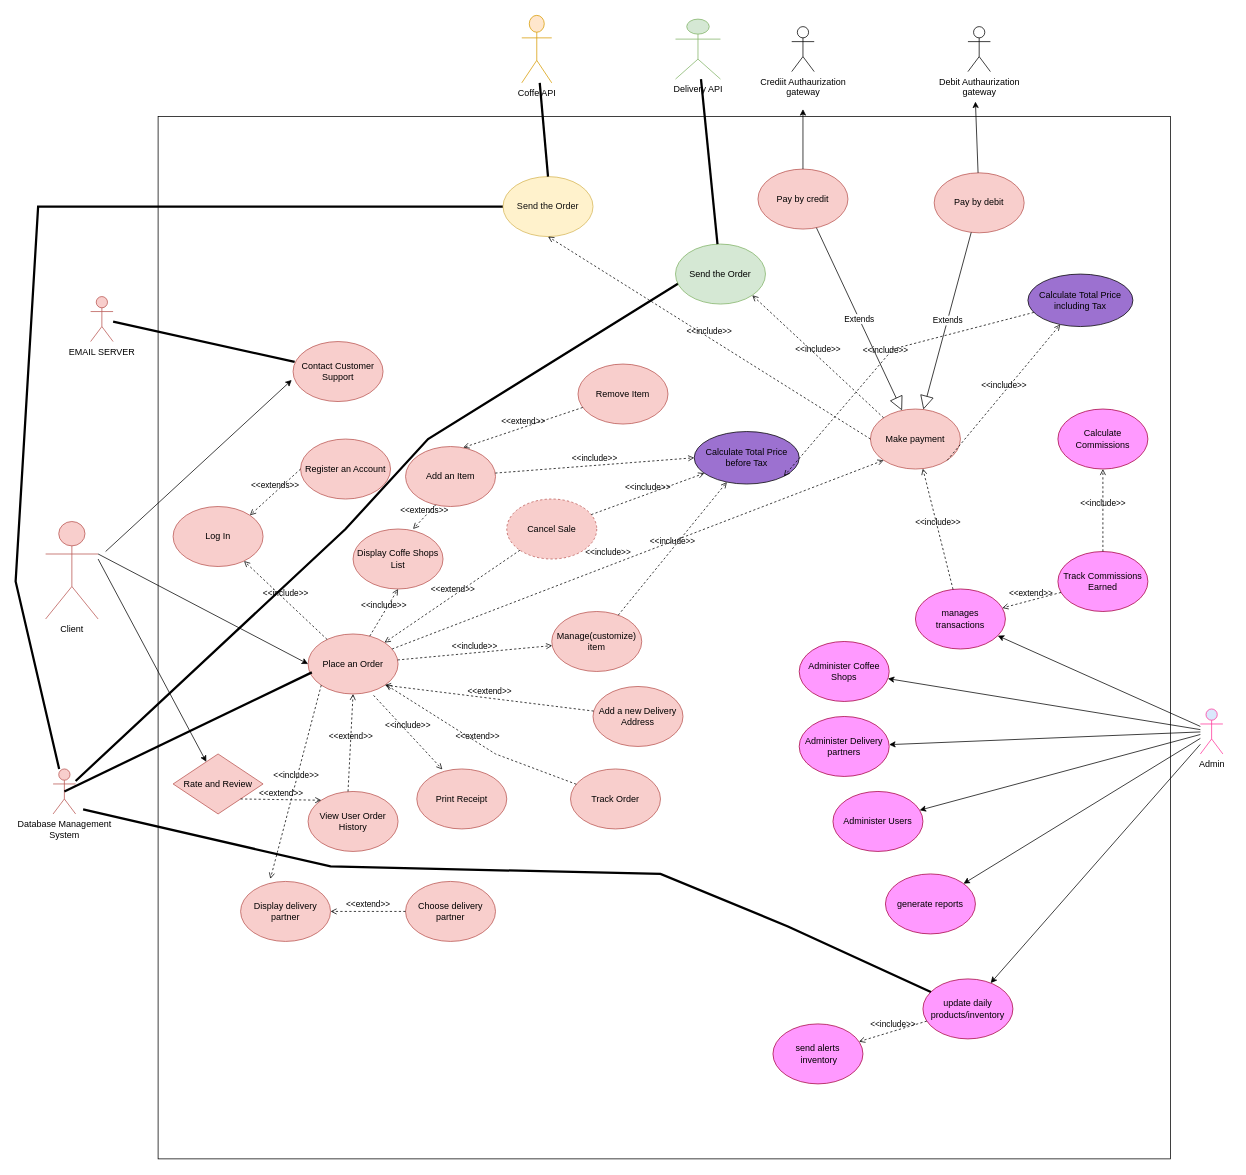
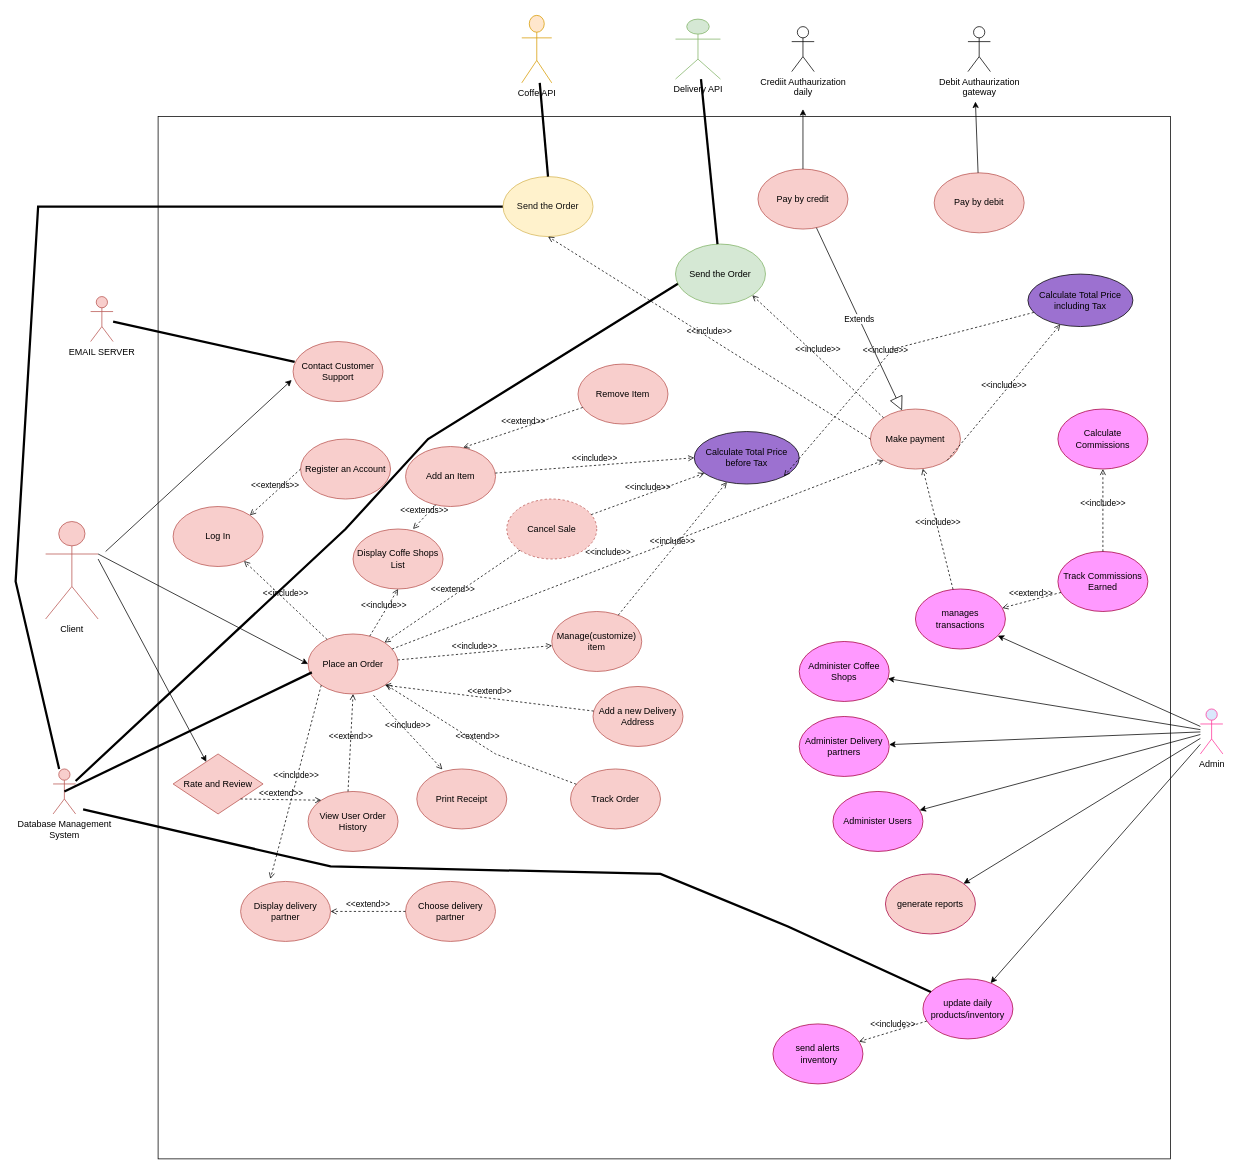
(803, 88) -> (803, 88)
(949, 314) -> none
(930, 904) -> (930, 904)
